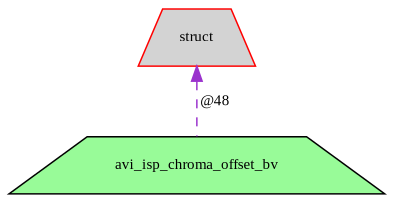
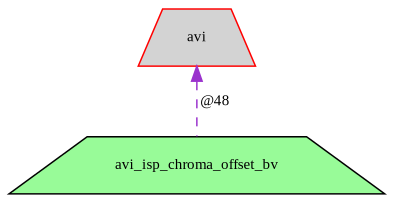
(197, 38) -> (197, 38)
